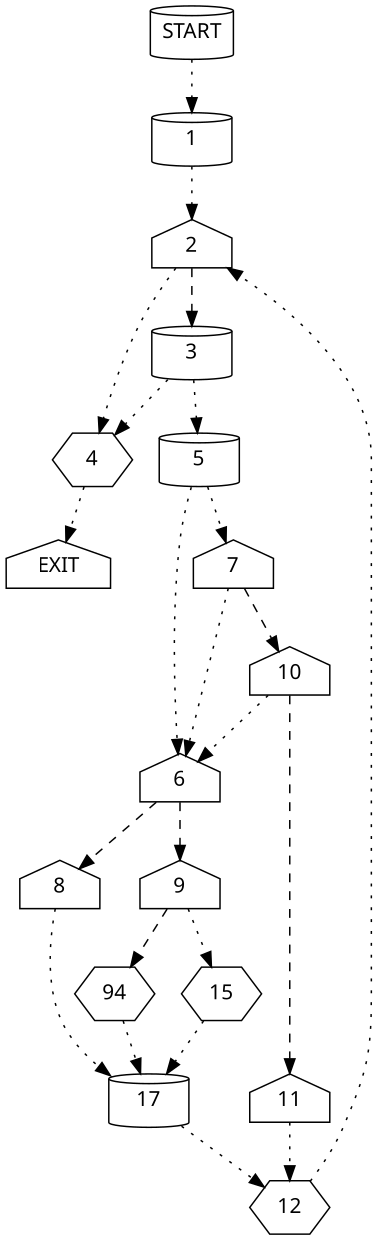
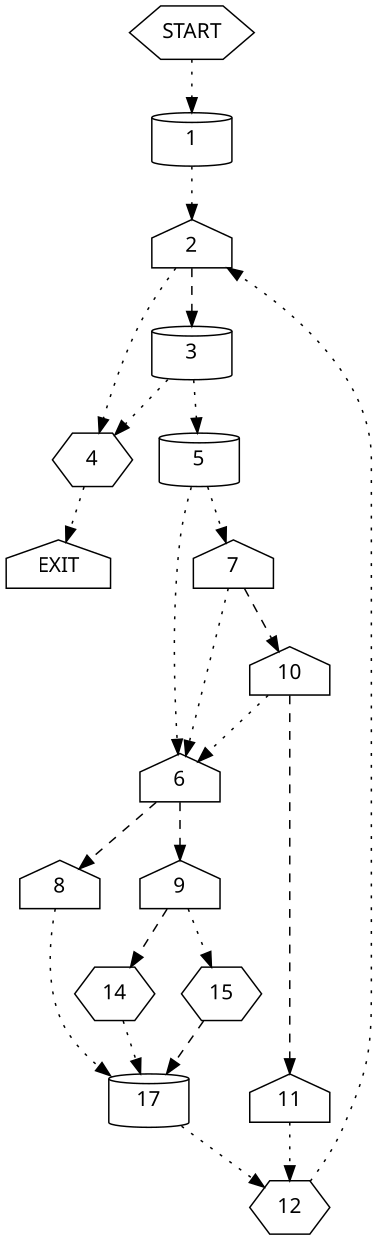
(192, 33) -> (192, 33)
(115, 994) -> (115, 994)
(189, 1041) -> (189, 1041)
